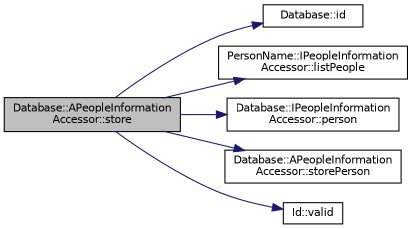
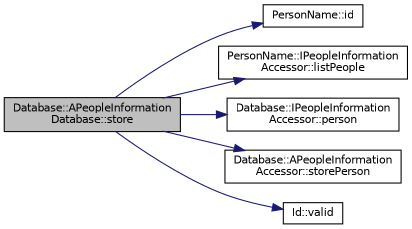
(313, 16) -> (313, 16)
(92, 115) -> (92, 115)
